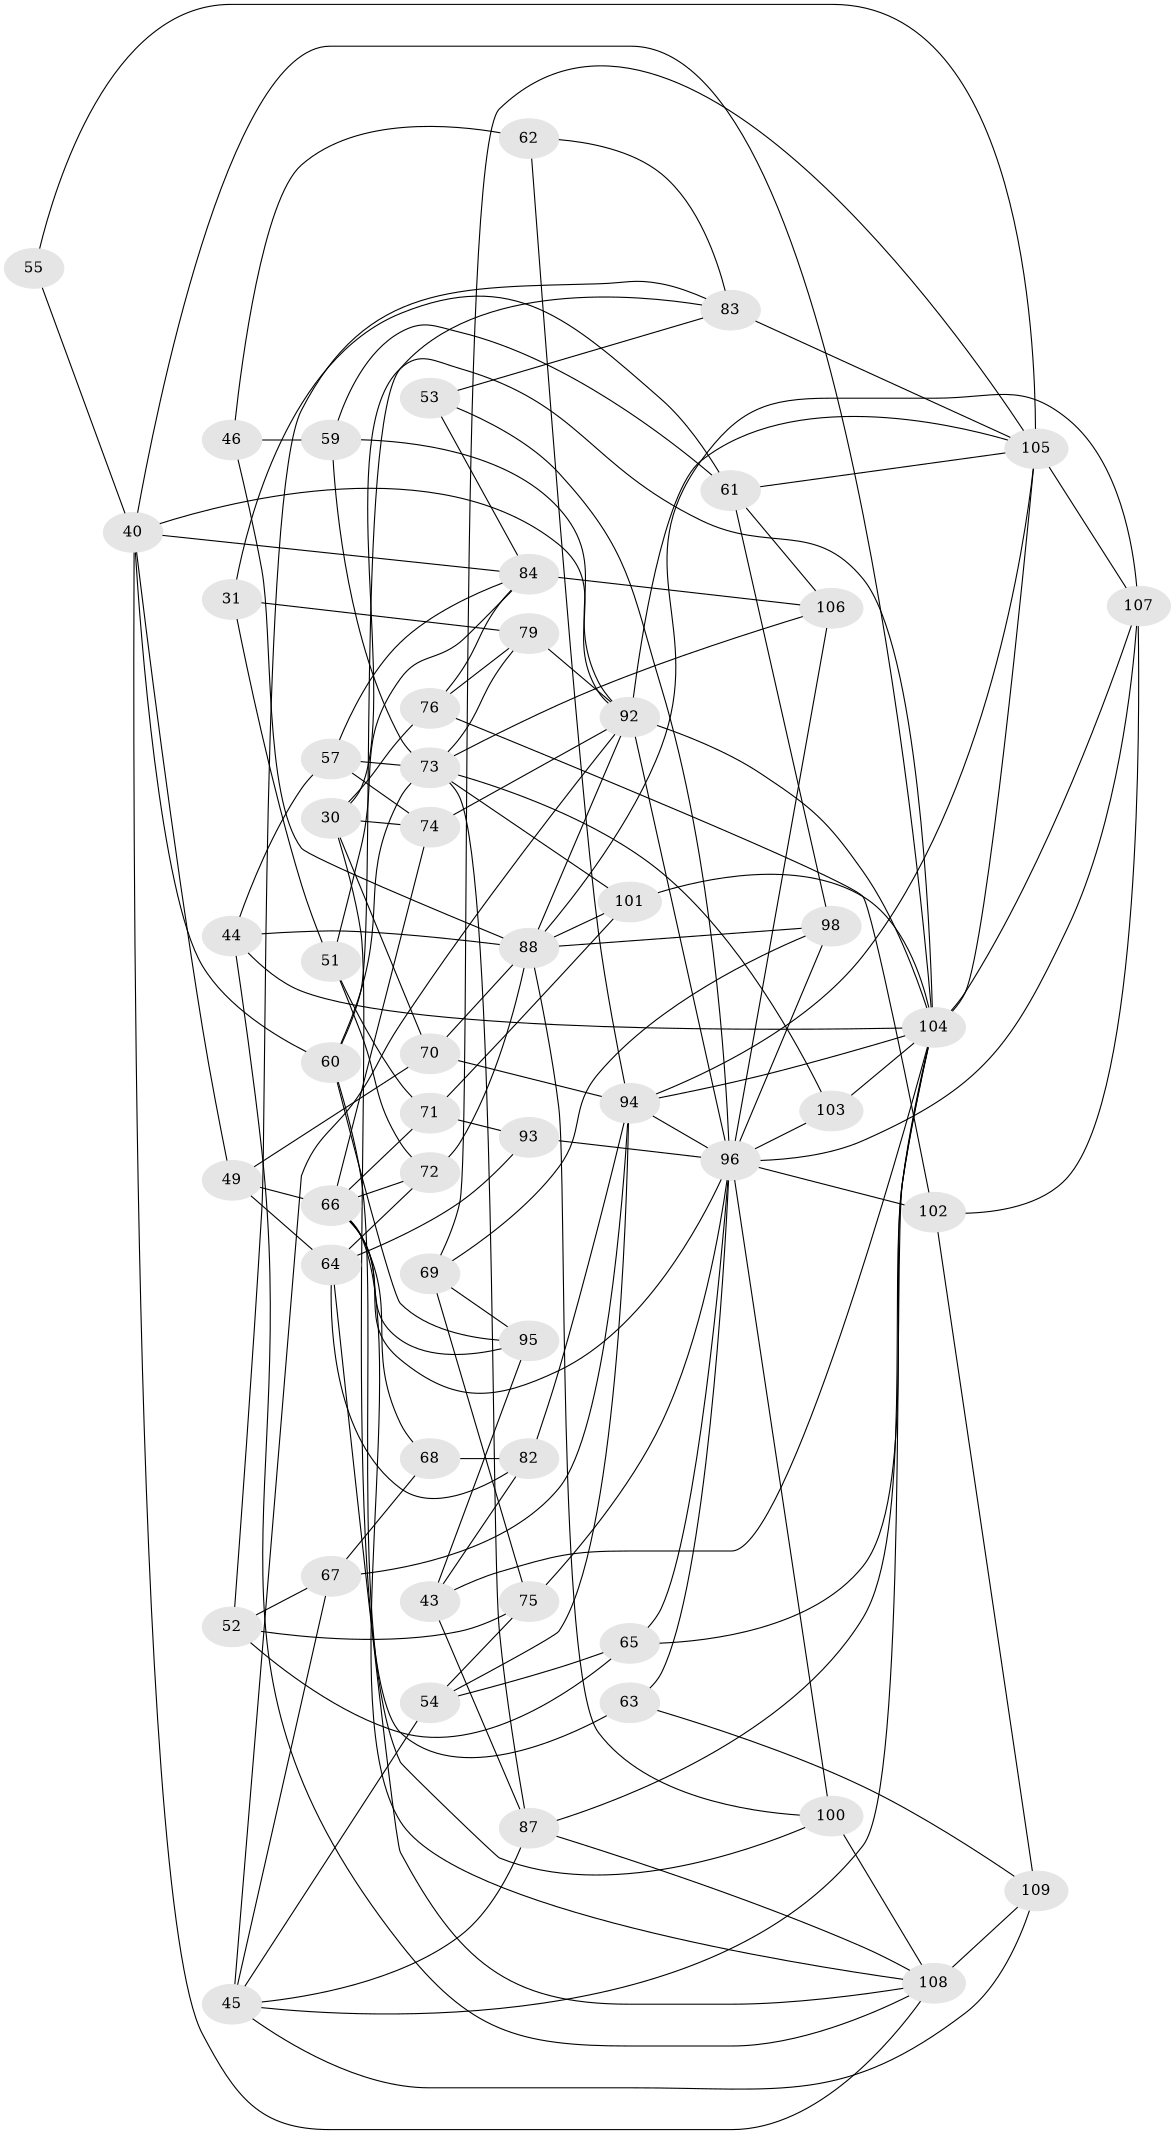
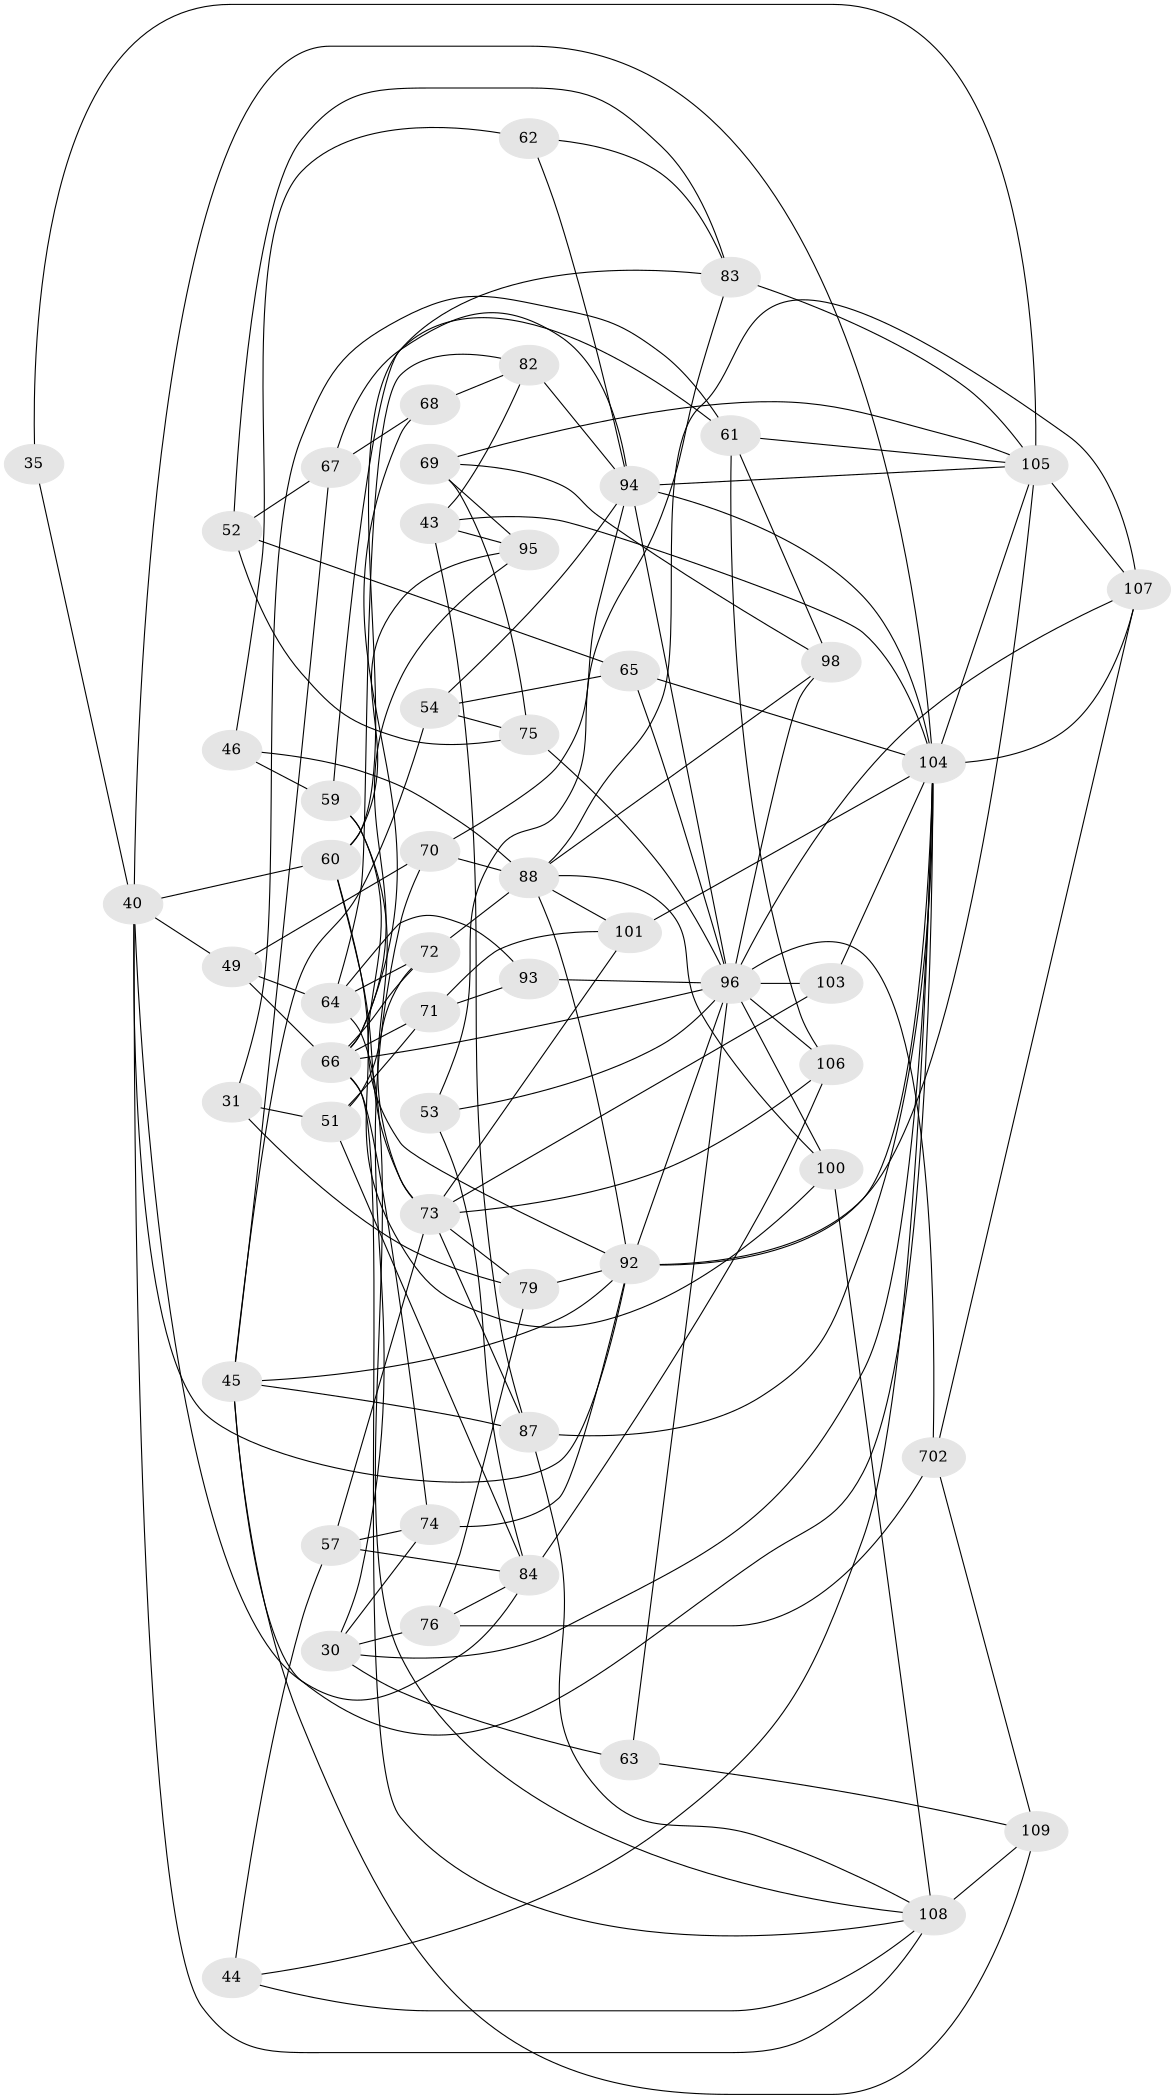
(34, 268) -> (34, 464)
(387, 933) -> none
(934, 1212) -> (934, 1458)
